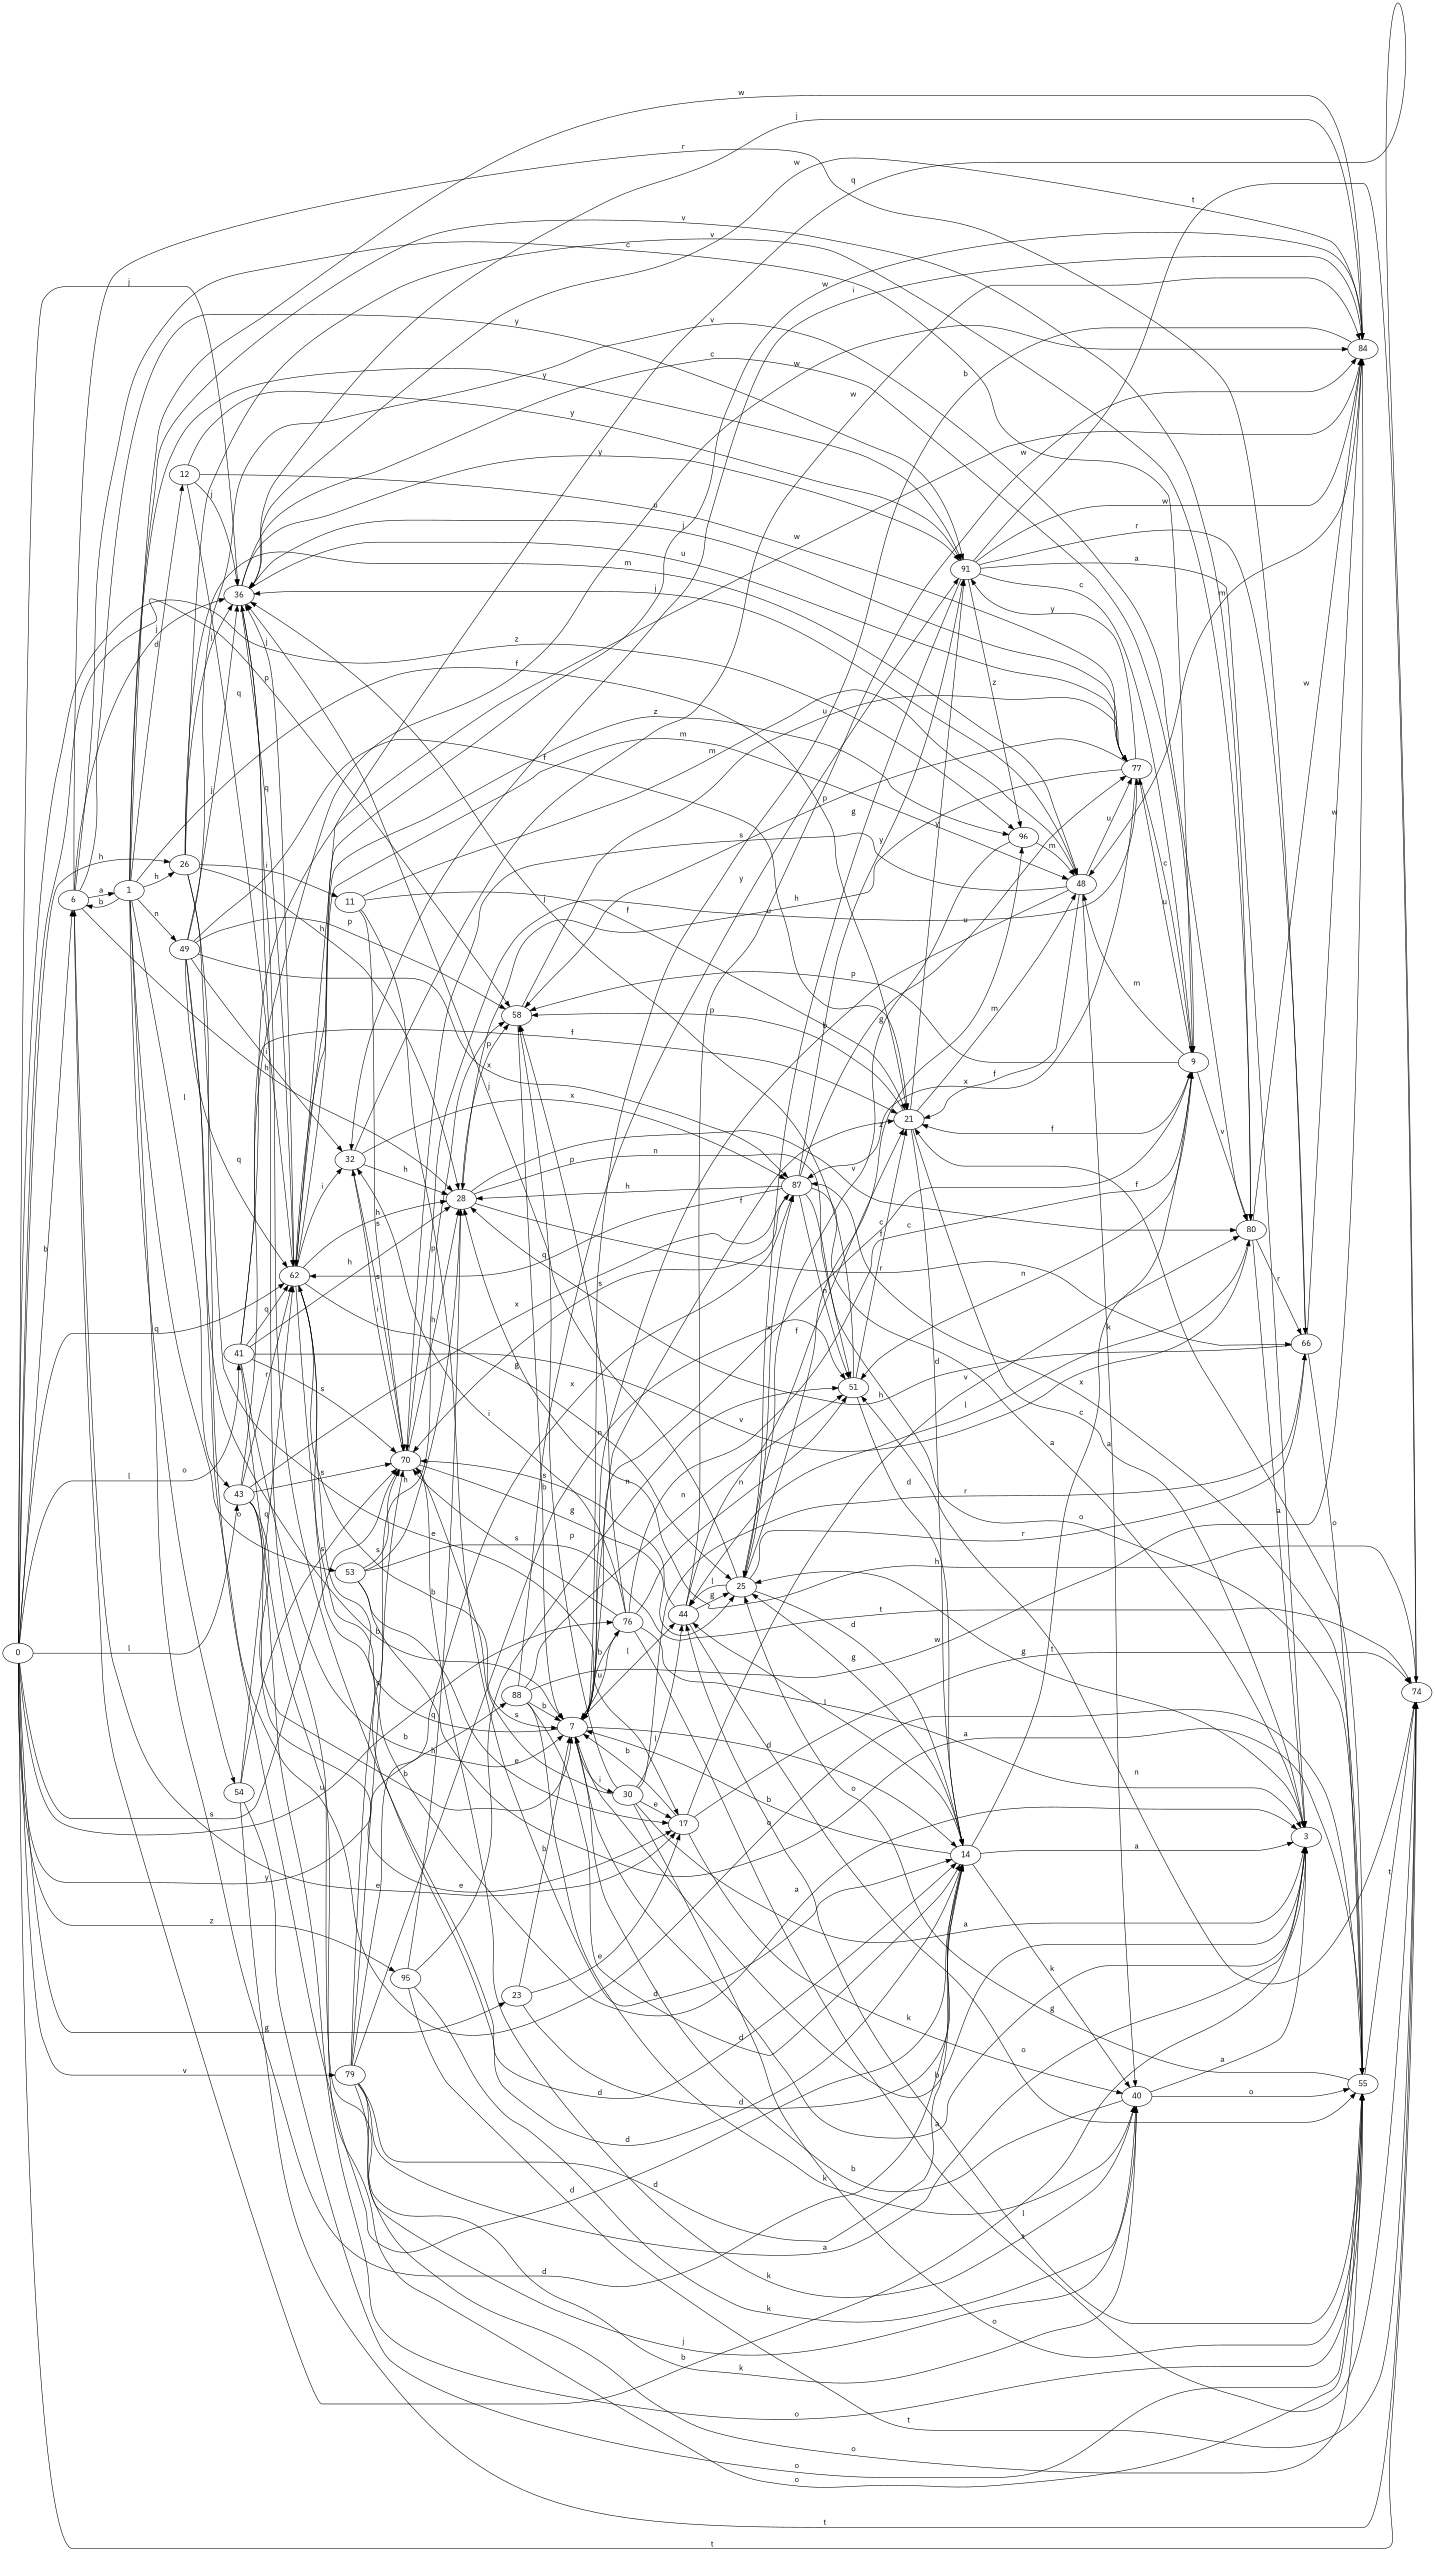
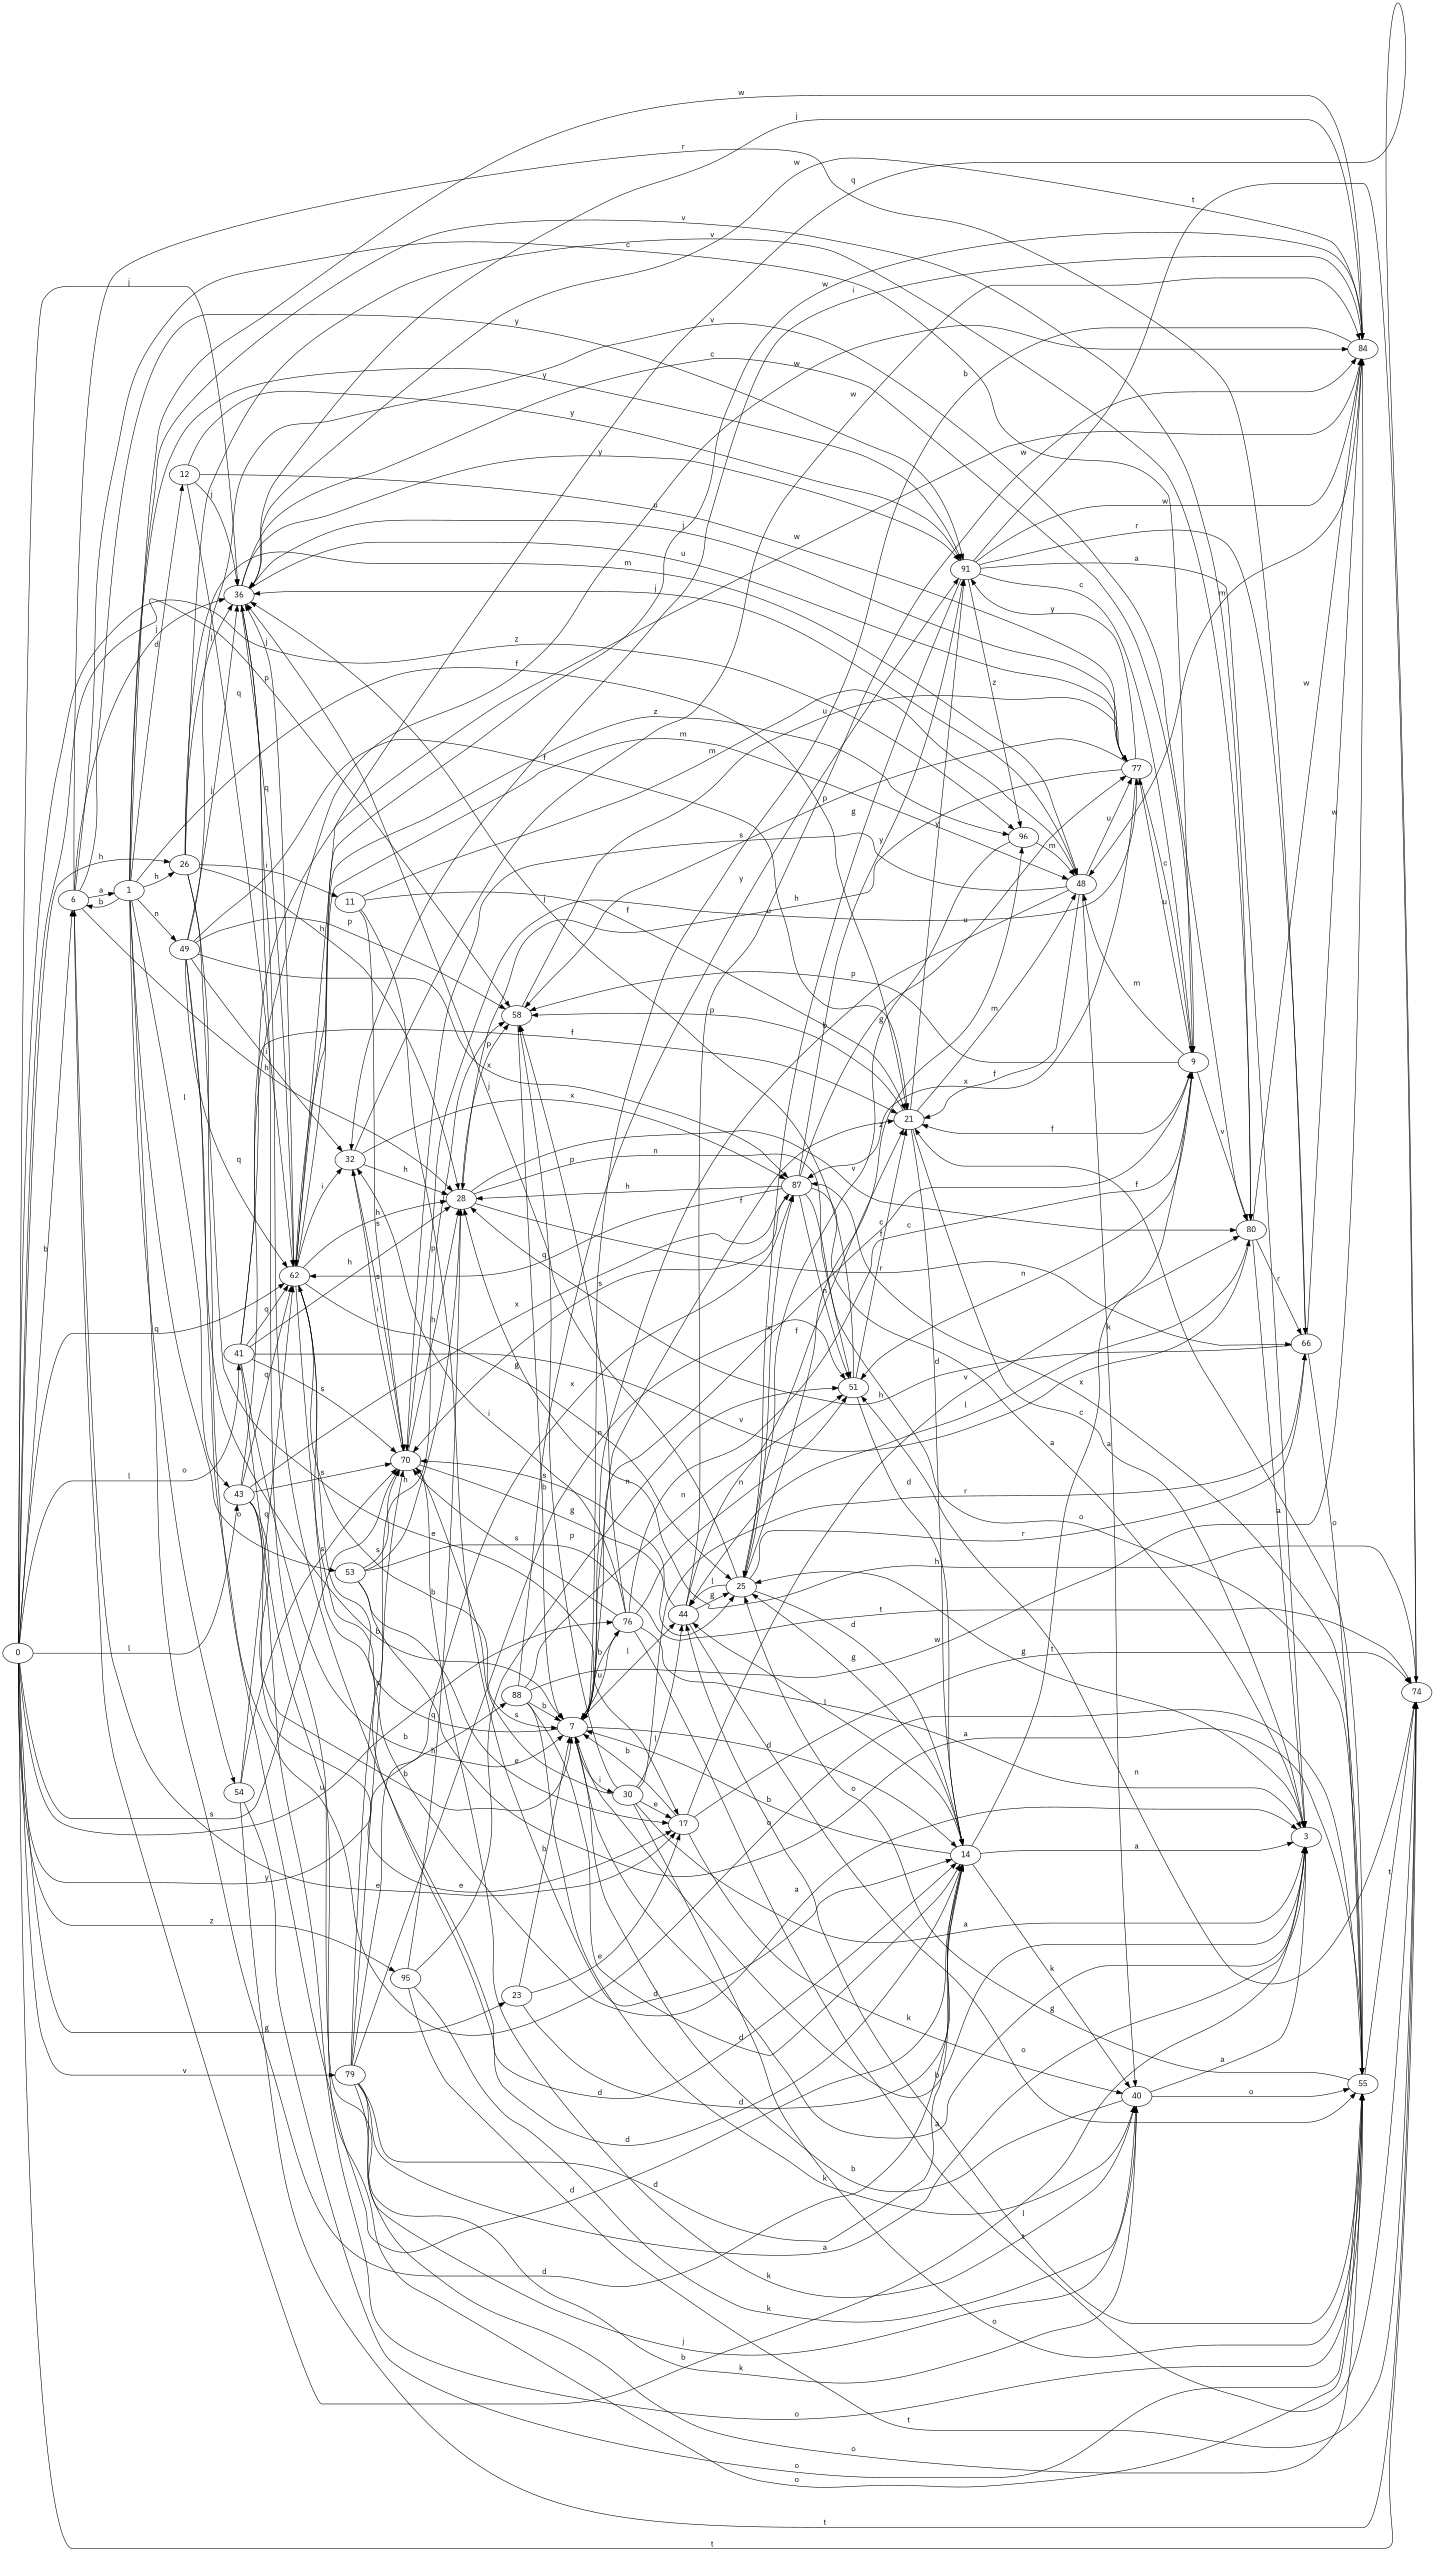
(267, 1375) -> (267, 1375)
